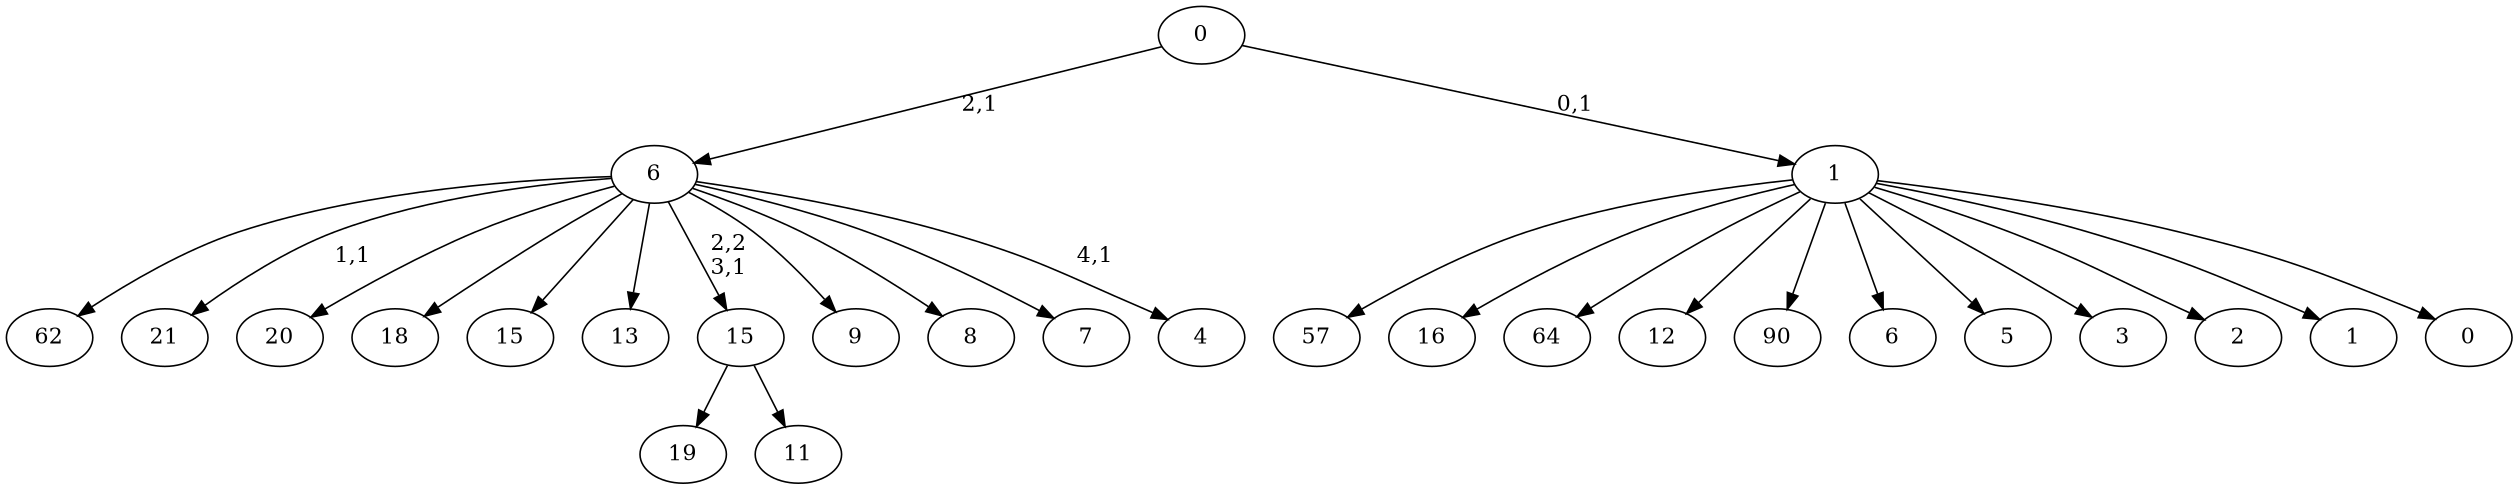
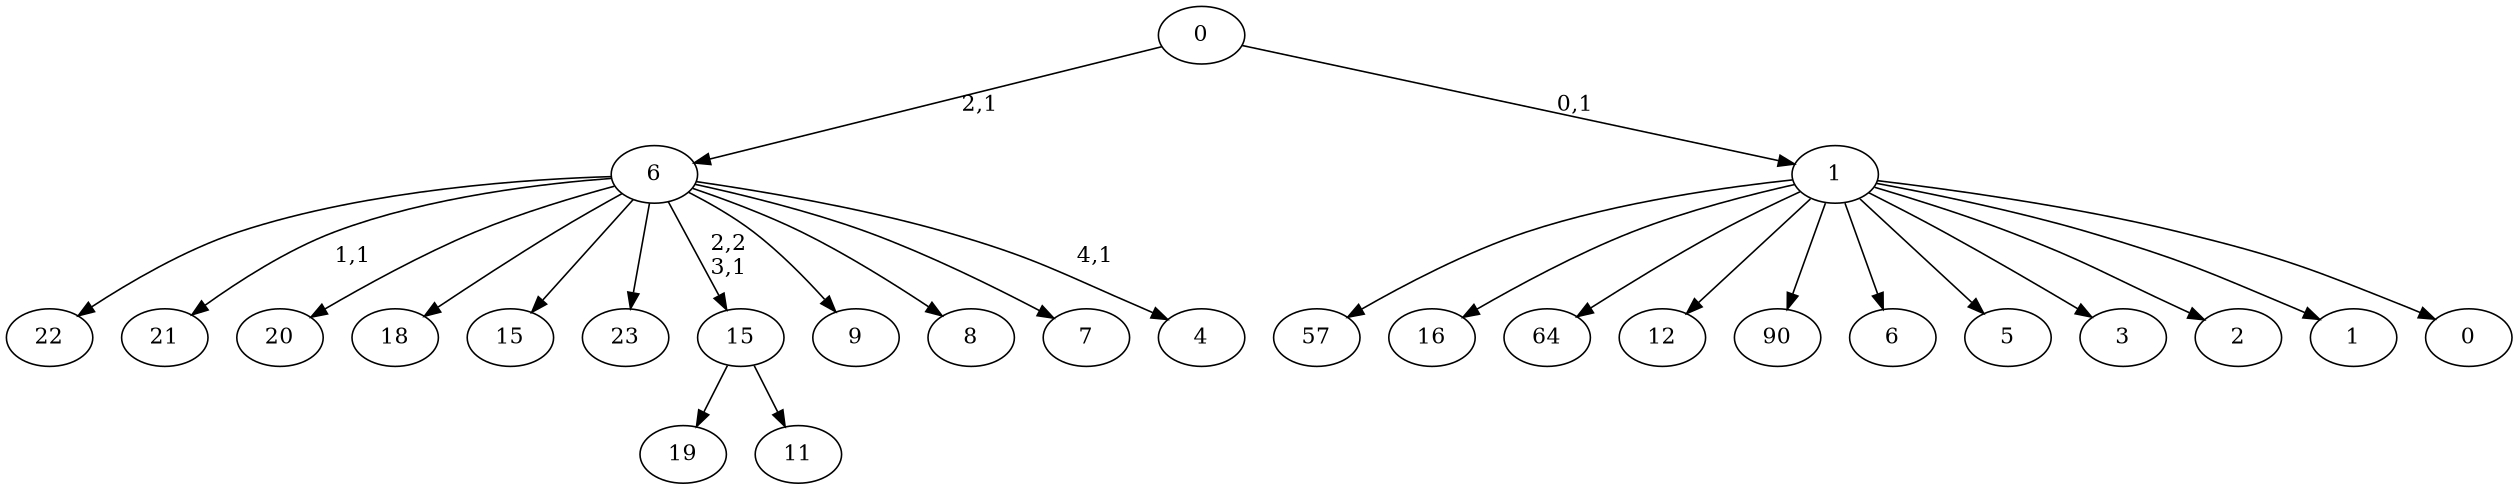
(50, 338) -> (50, 338)
(626, 338) -> (626, 338)
